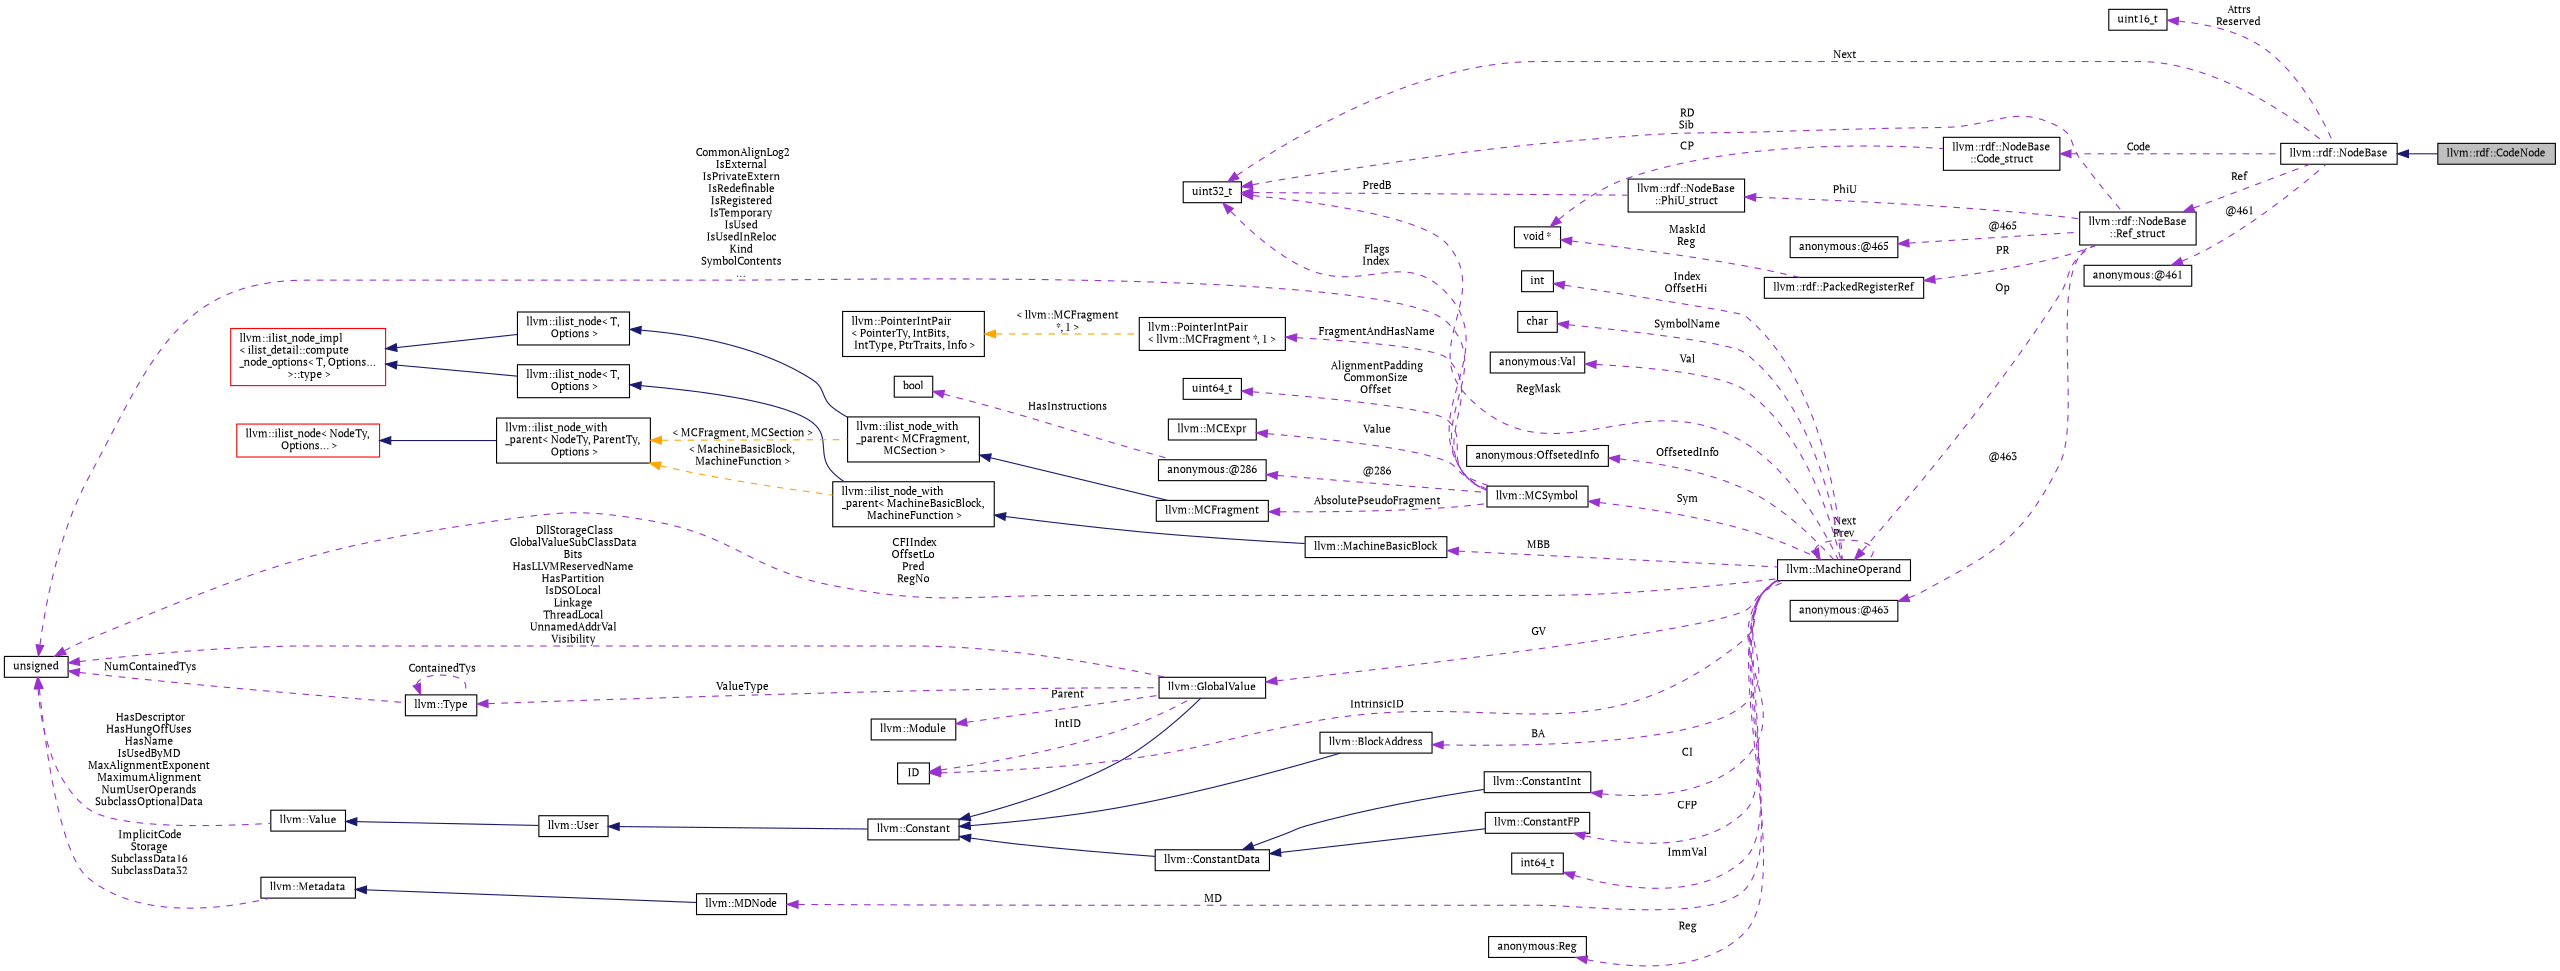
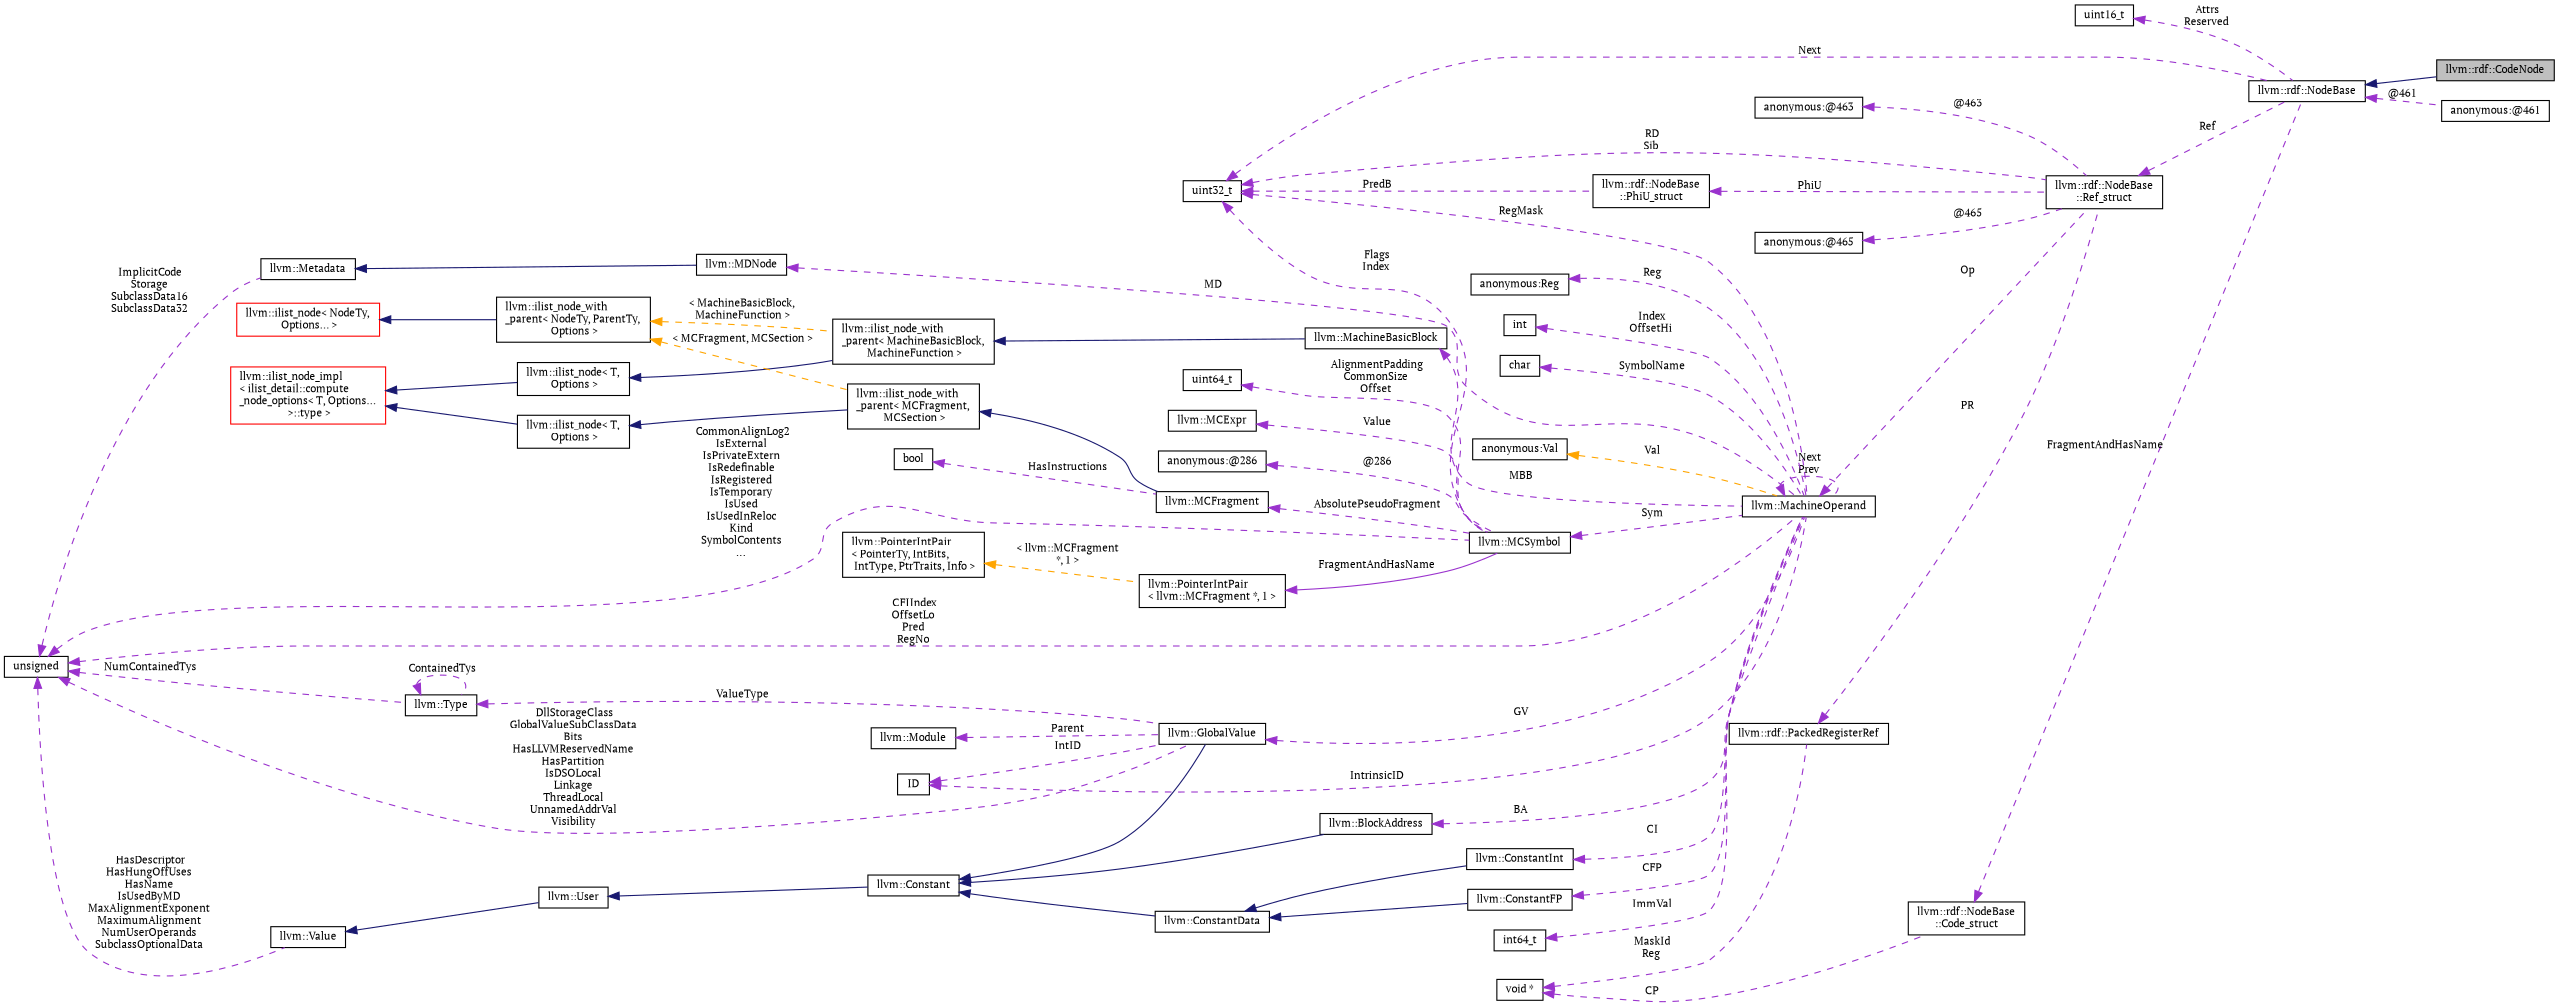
(2138, 148) -> (2104, 445)
(2257, 218) -> (2409, 102)
(1440, 354) -> (1399, 580)
(1763, 405) -> (1679, 471)
(1058, 426) -> (1050, 479)
(1538, 456) -> none
